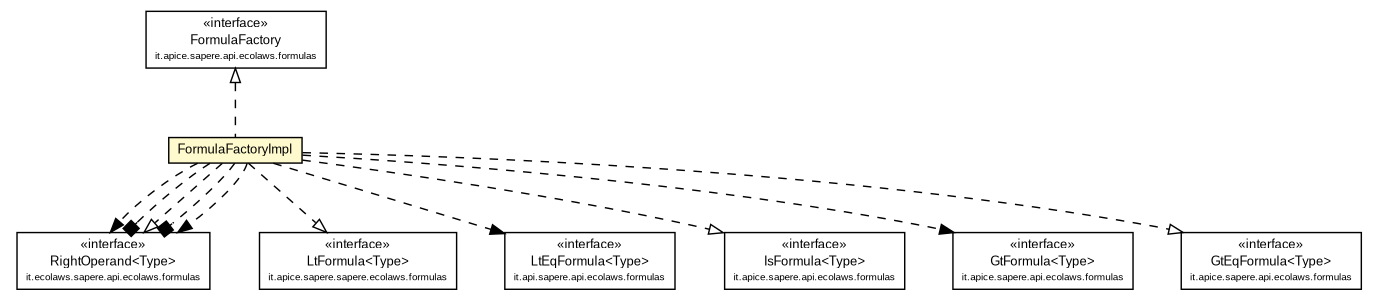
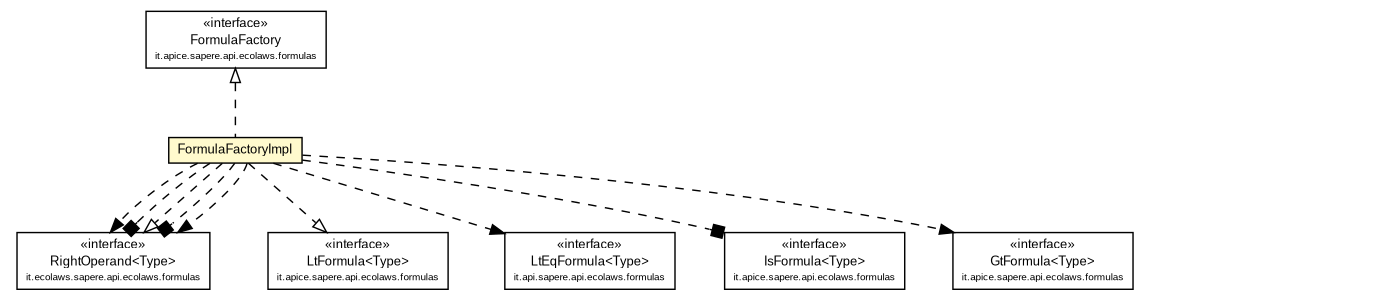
(506, 190) -> (506, 190)
(1271, 261) -> none
(358, 277) -> (358, 277)
